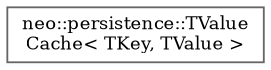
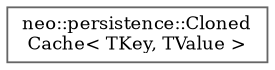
(136, 35) -> (137, 35)
